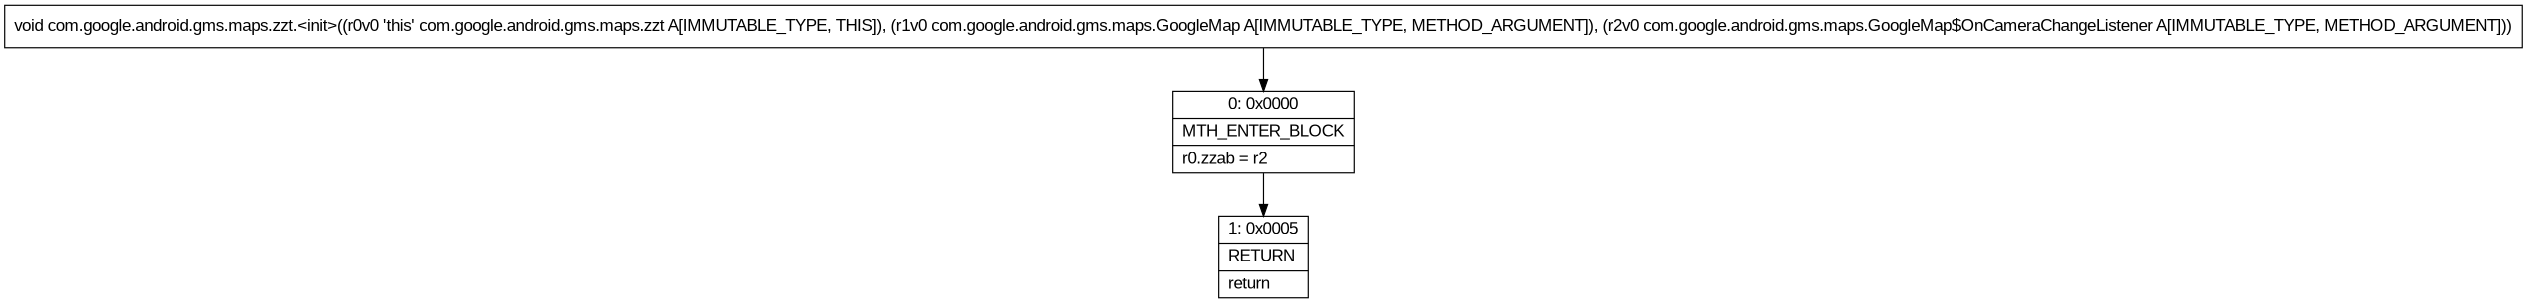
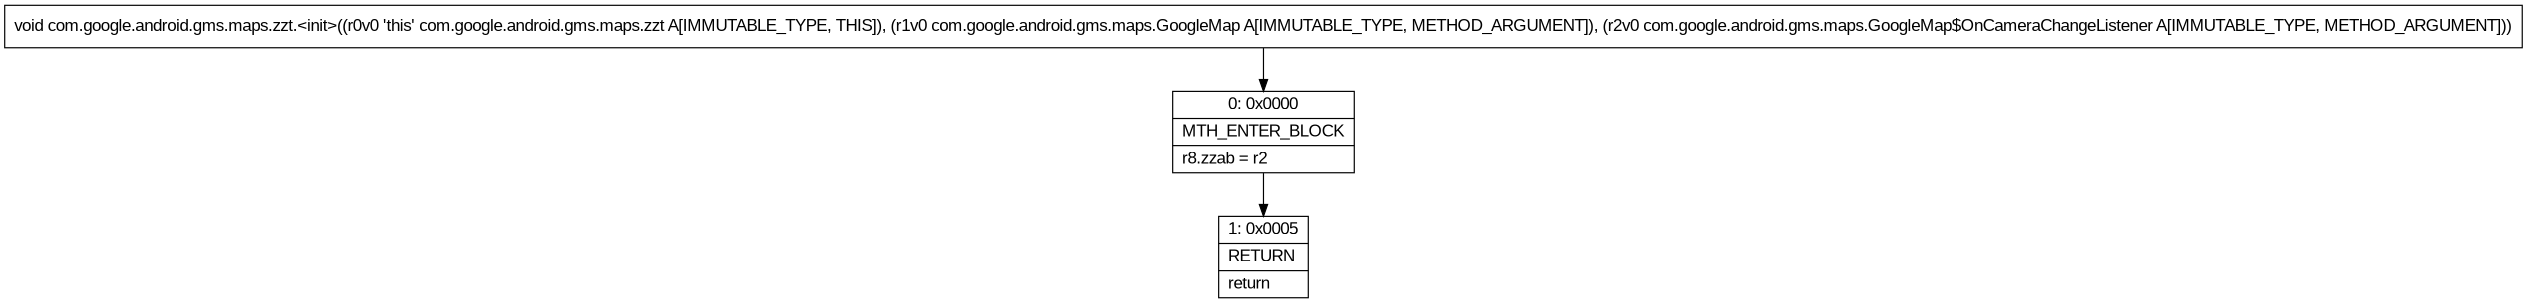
(1225, 159) -> (1225, 159)
